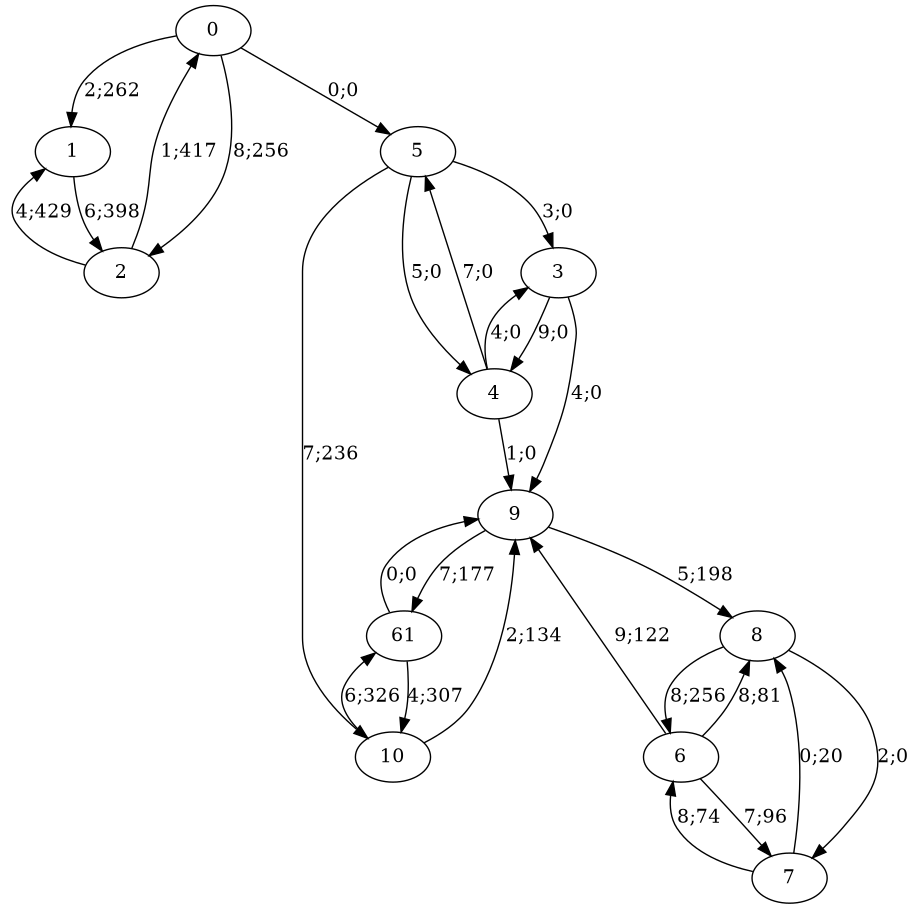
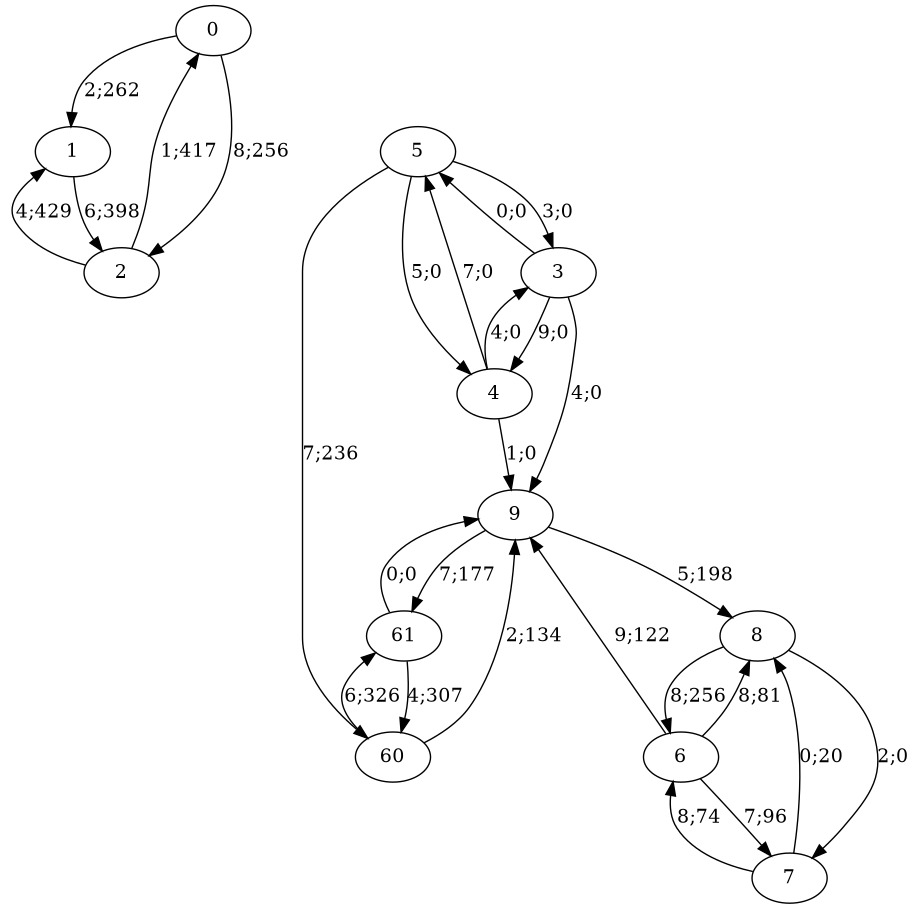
(309, 88) -> (491, 219)
(393, 757) -> (393, 757)
